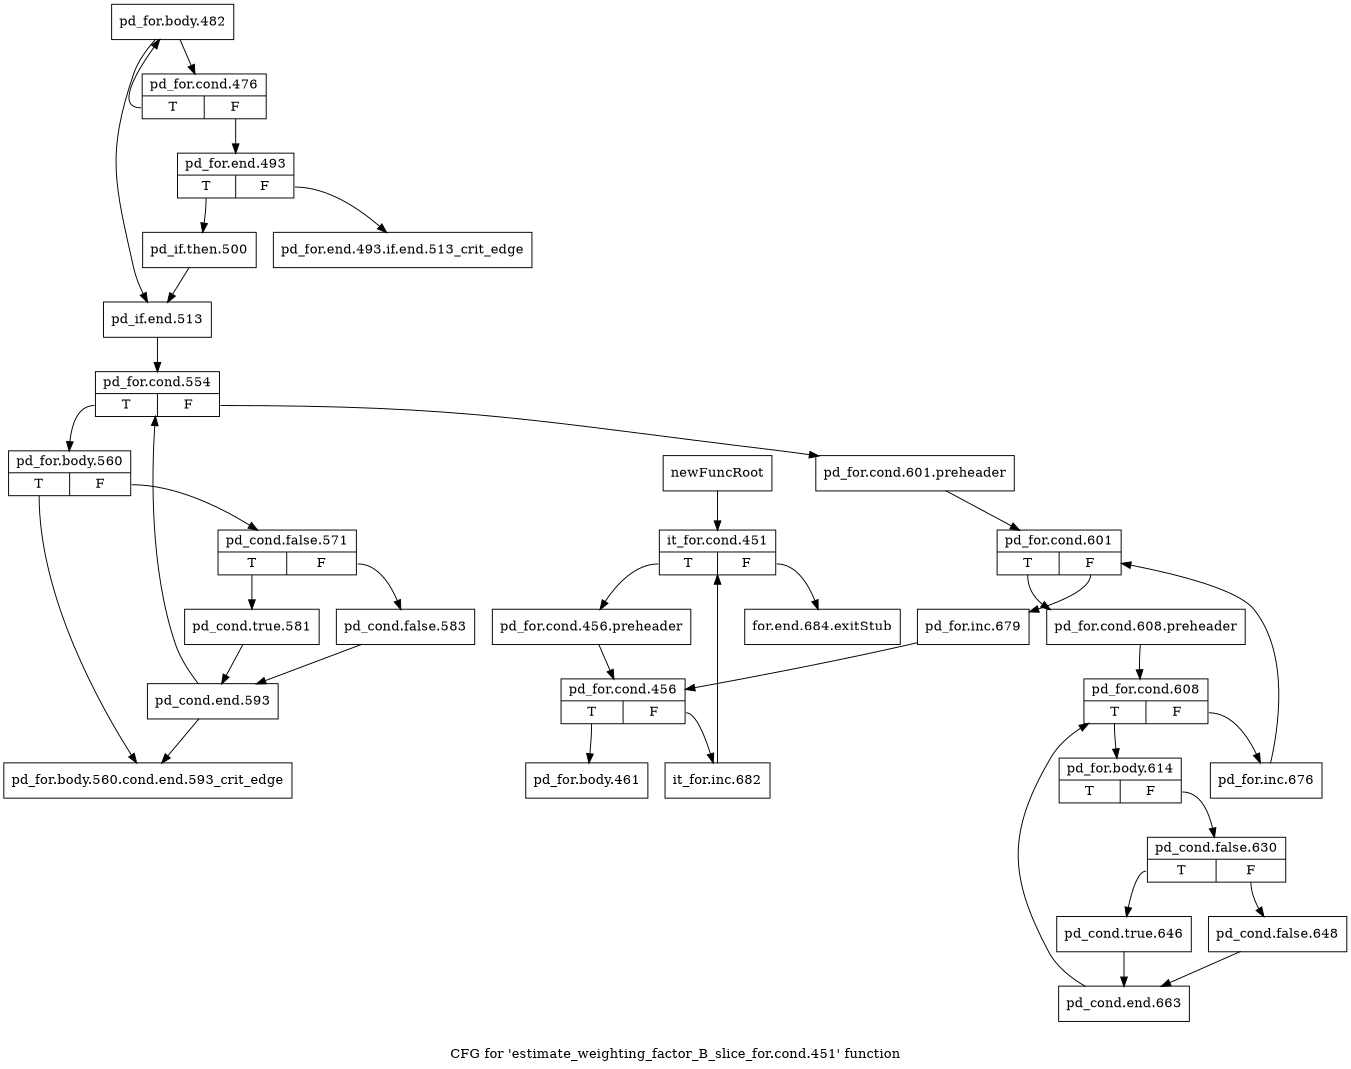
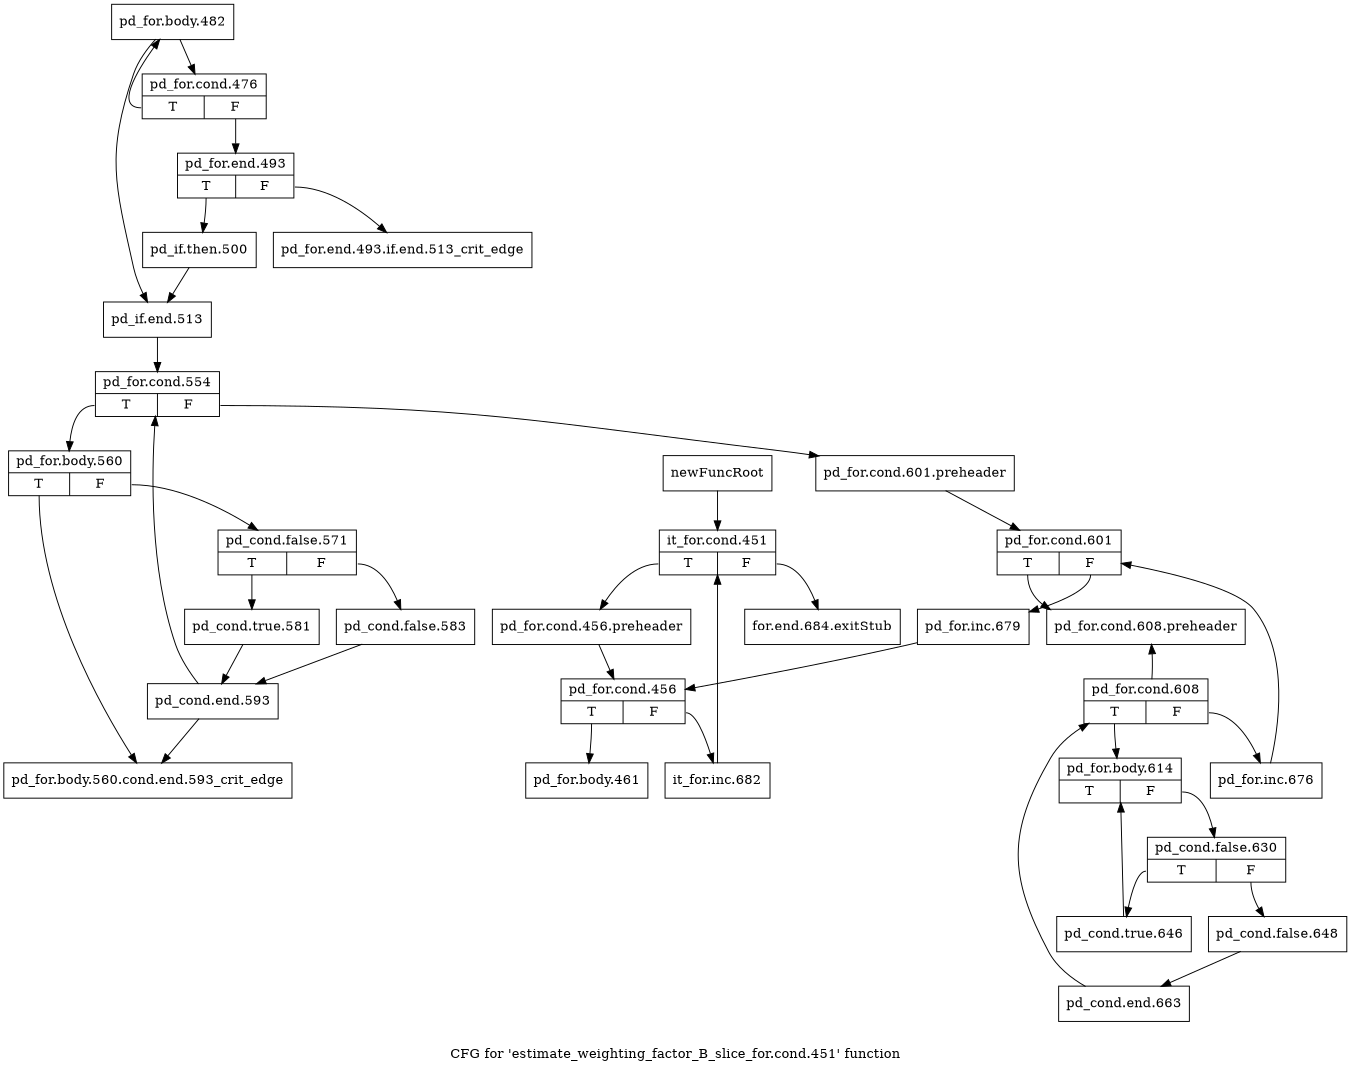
(1140, 657) -> (1152, 667)
(1124, 964) -> (1122, 865)
